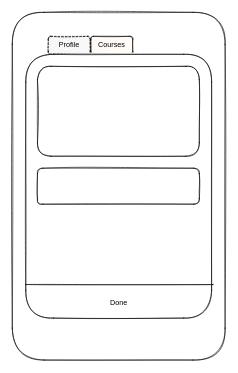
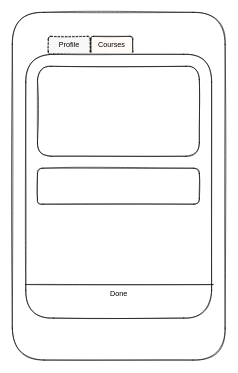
(119, 303) -> (119, 294)
